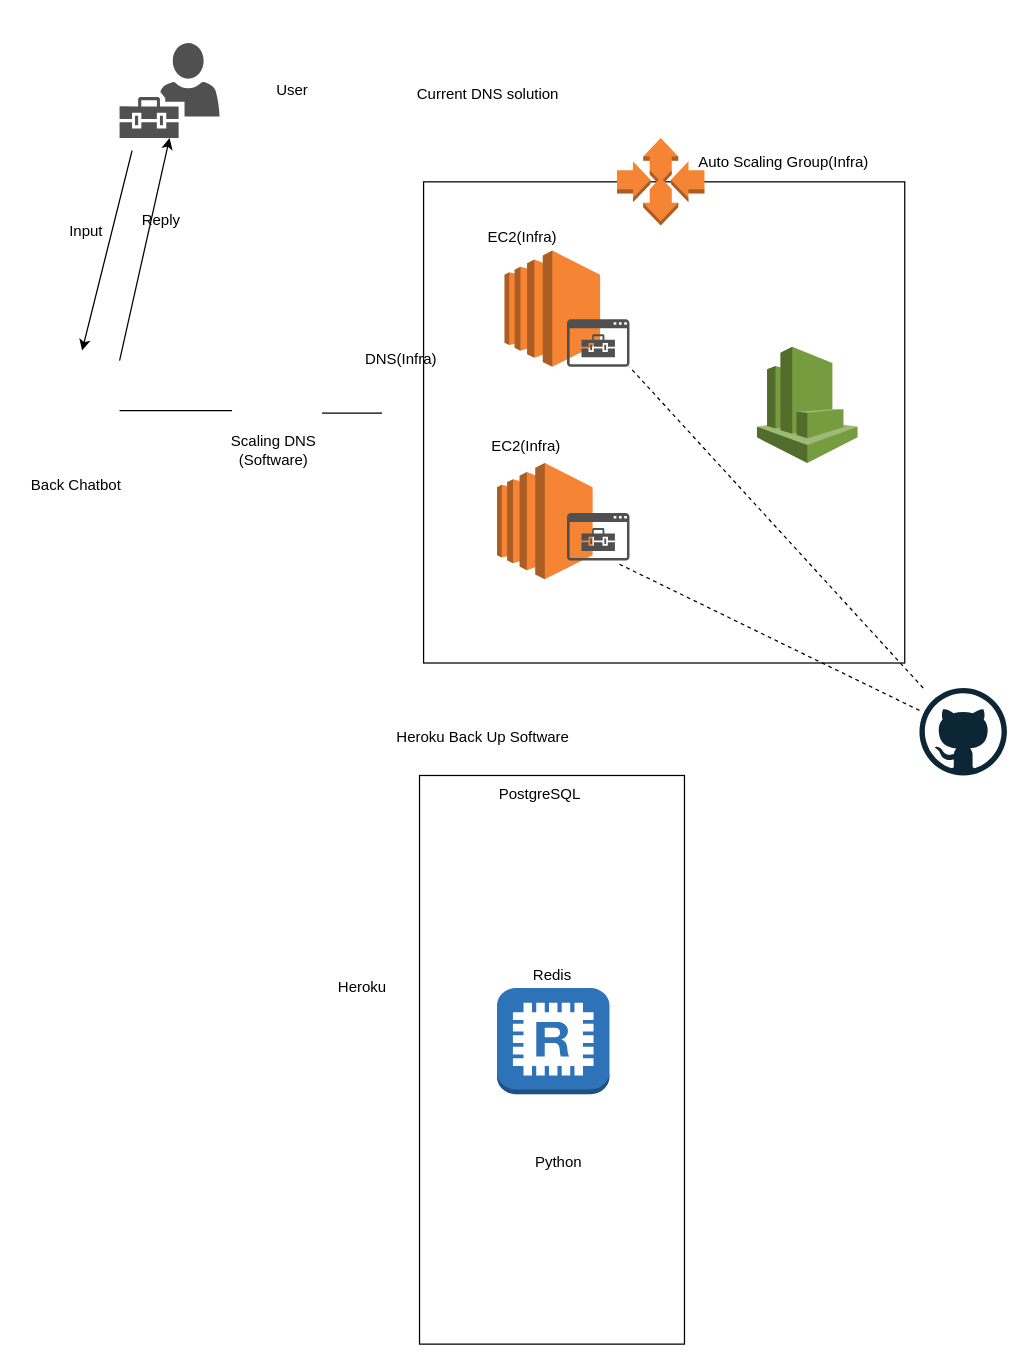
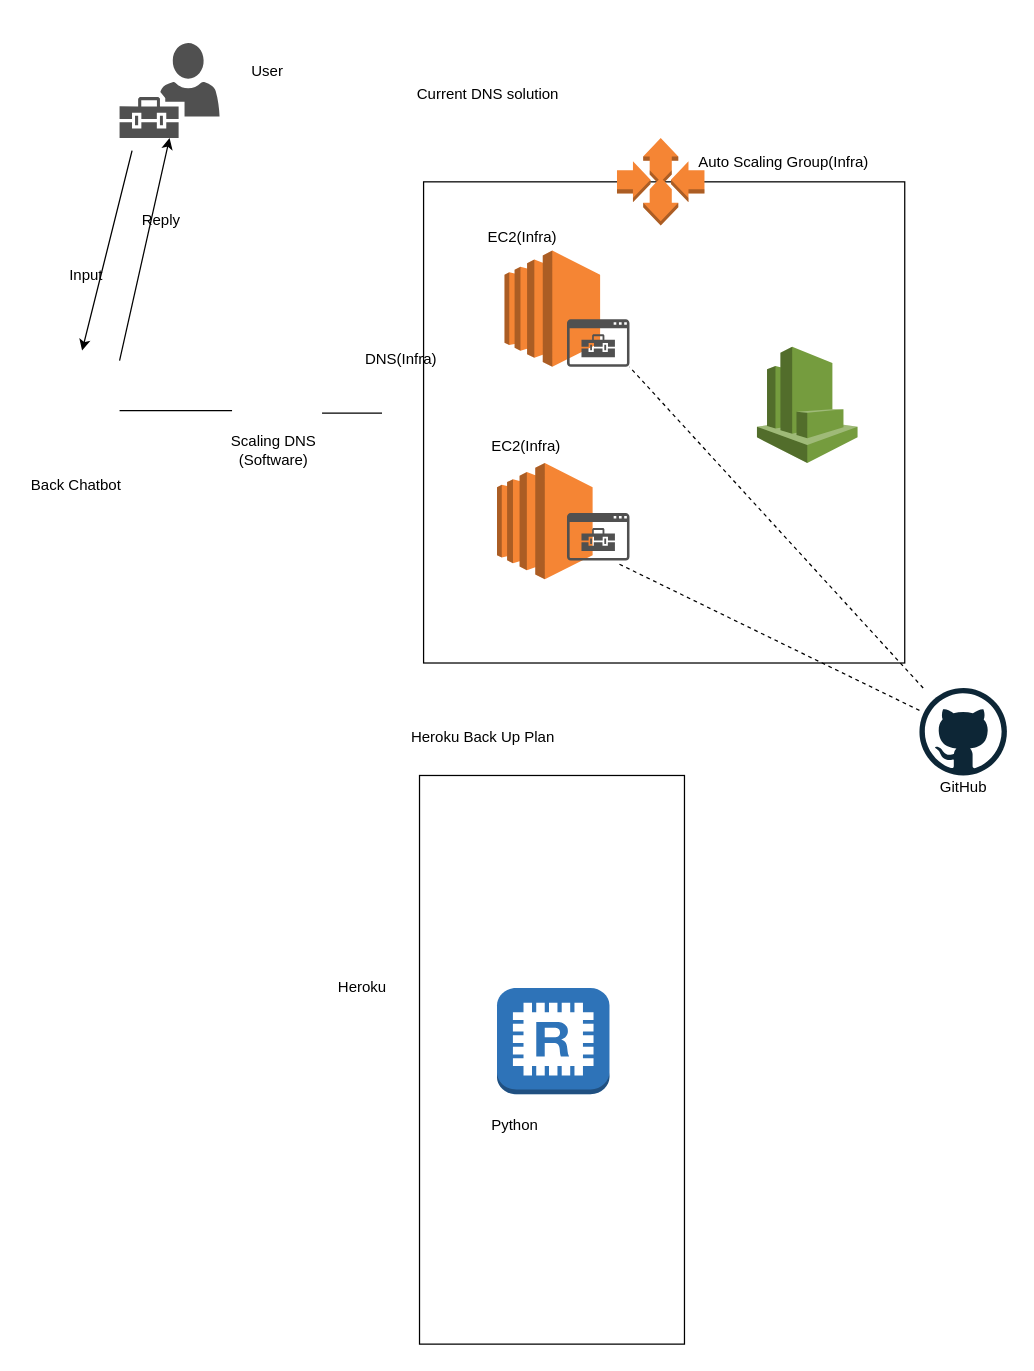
(292, 91) -> (267, 72)
(86, 232) -> (86, 276)
(483, 738) -> (483, 738)
none -> (963, 788)
(540, 794) -> none
(552, 976) -> none
(558, 1163) -> (515, 1126)
